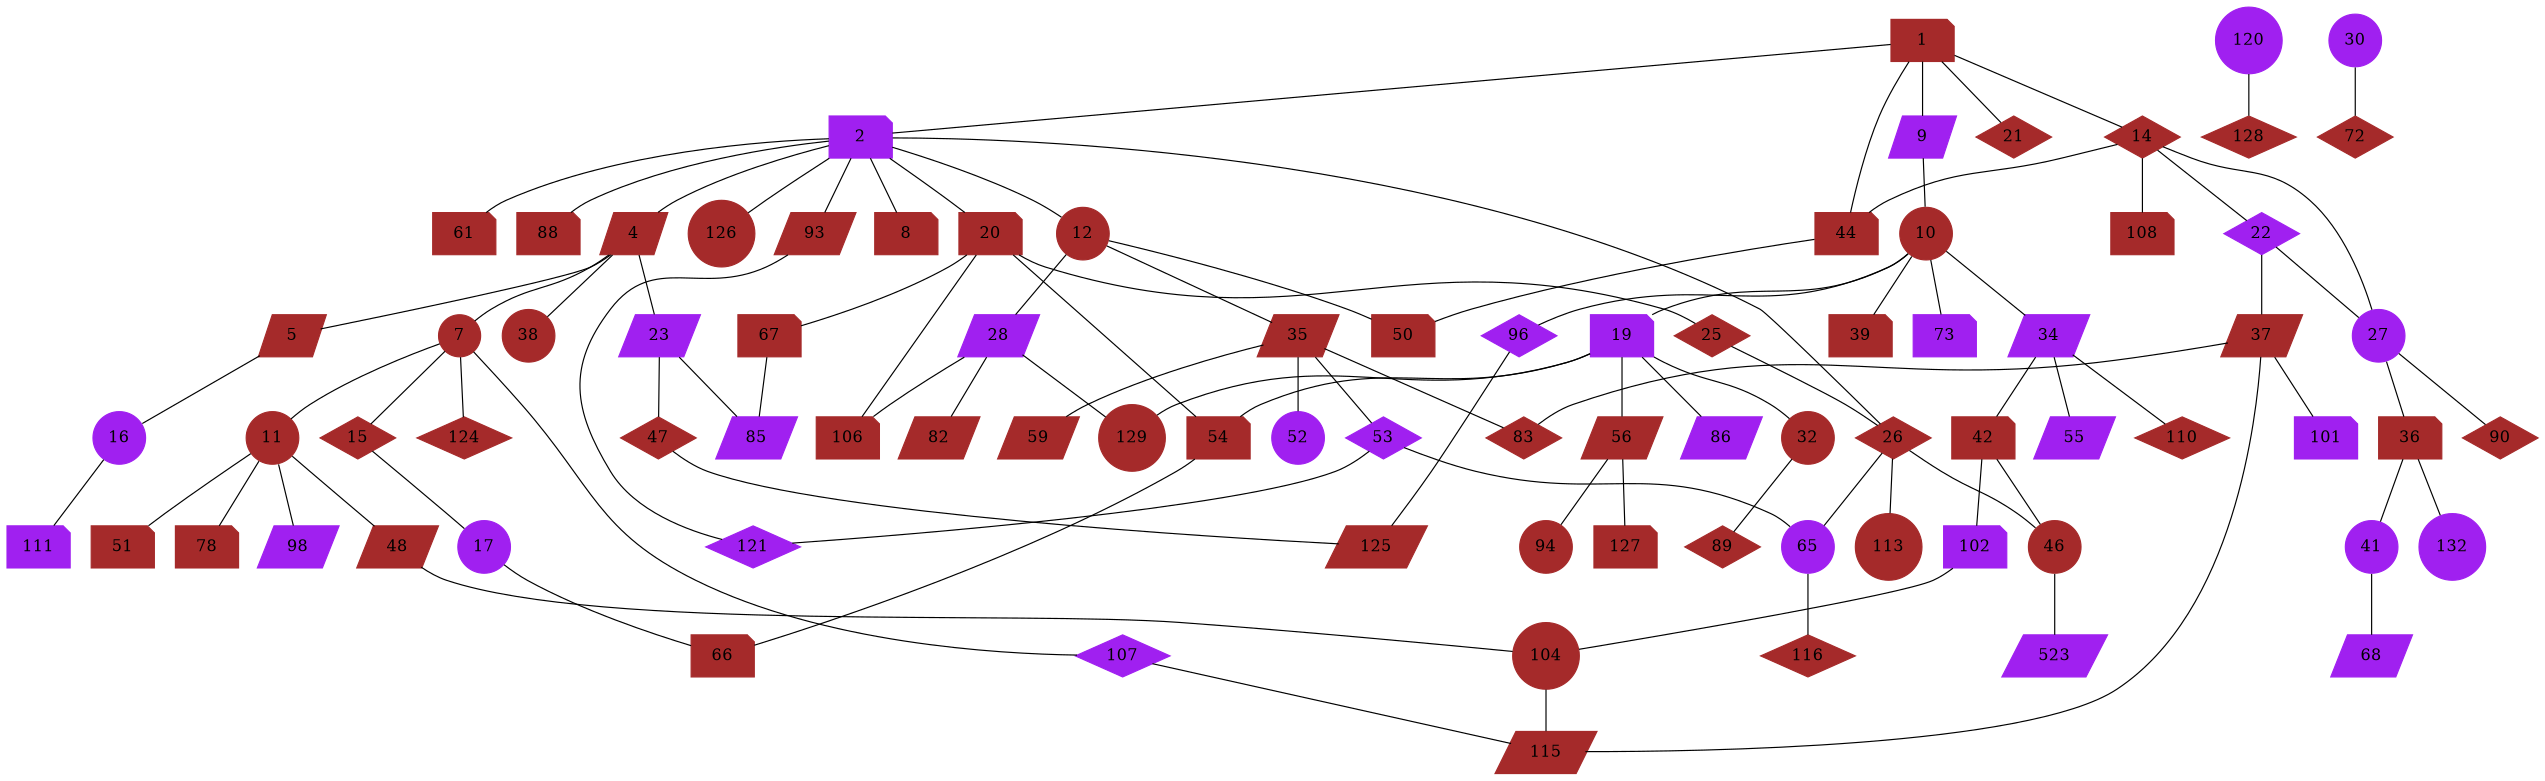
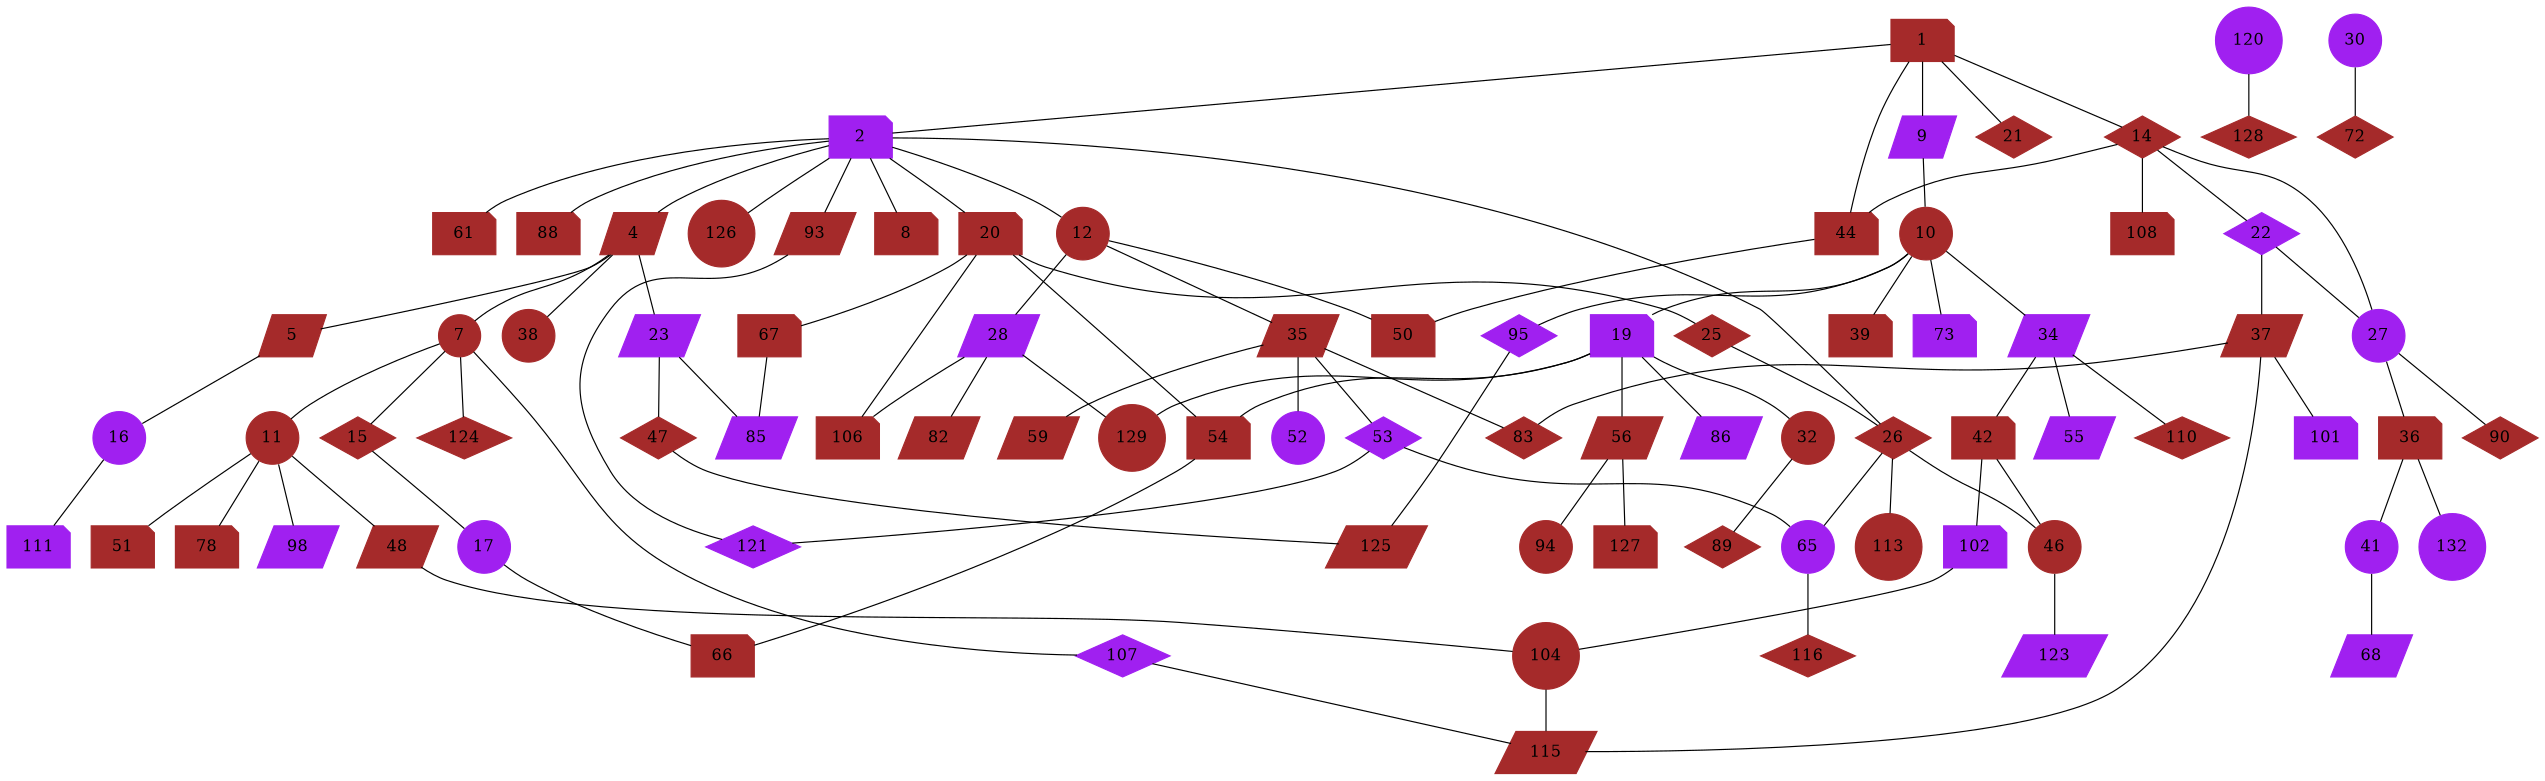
(1519, 336) -> (1519, 336)
(2055, 656) -> (2055, 656)
